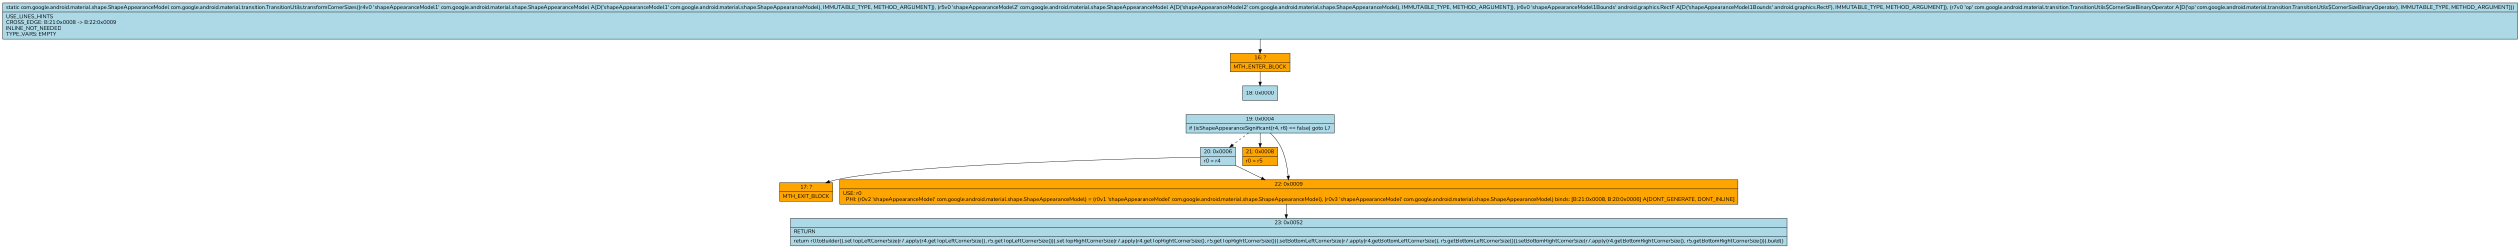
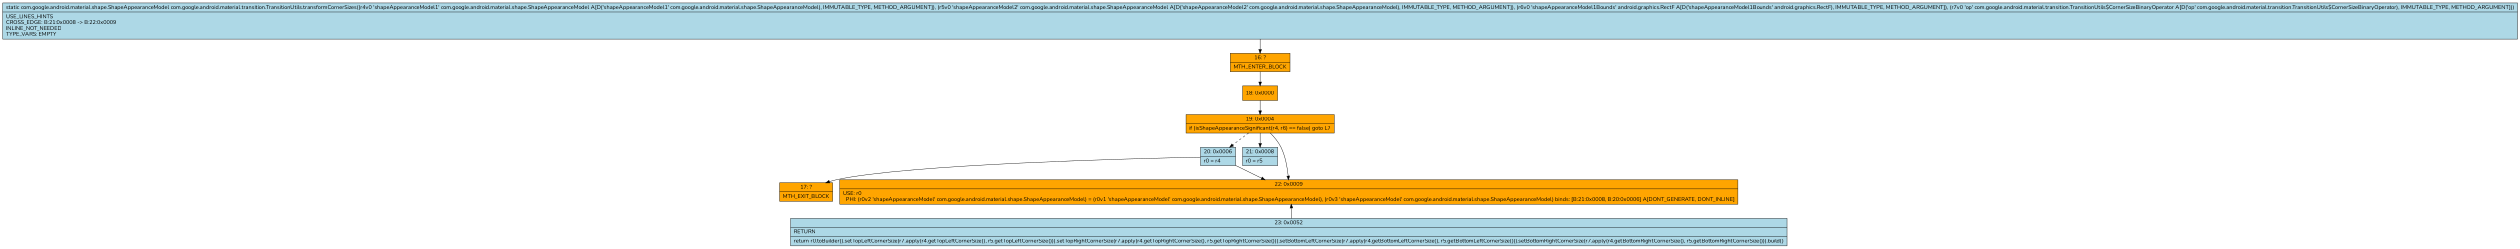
(1260, 93) -> (1260, 93)
none -> (1260, 106)
(1260, 124) -> (1260, 124)
(1260, 156) -> (1260, 156)
(1286, 209) -> (1291, 213)
